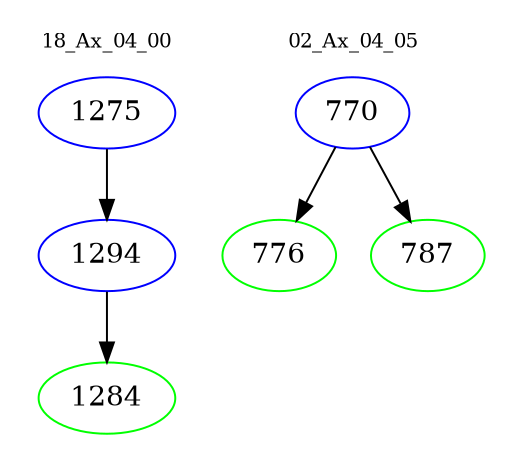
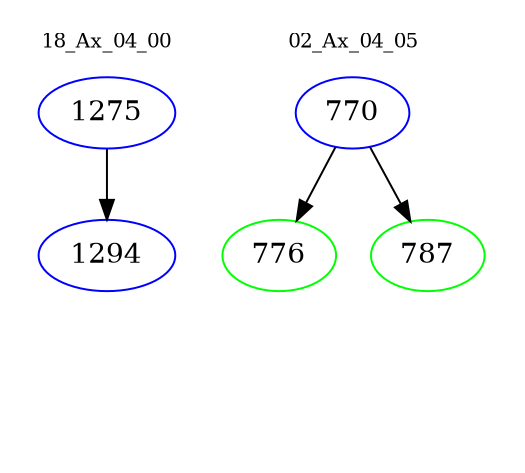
(107, 398) -> none
